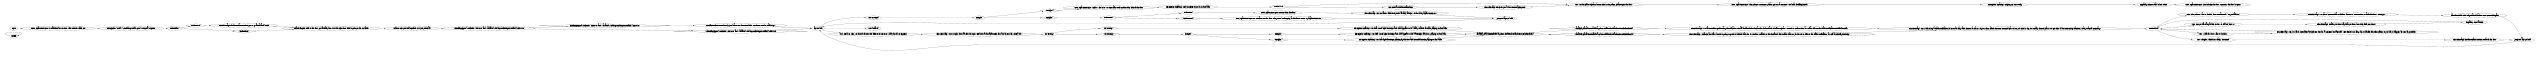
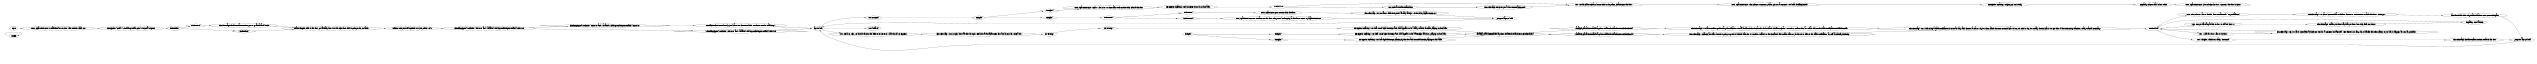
(412, 28) -> (412, 28)
(1109, 34) -> none
